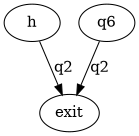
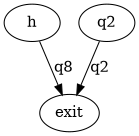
(107, 23) -> (107, 23)
(64, 68) -> (64, 68)
